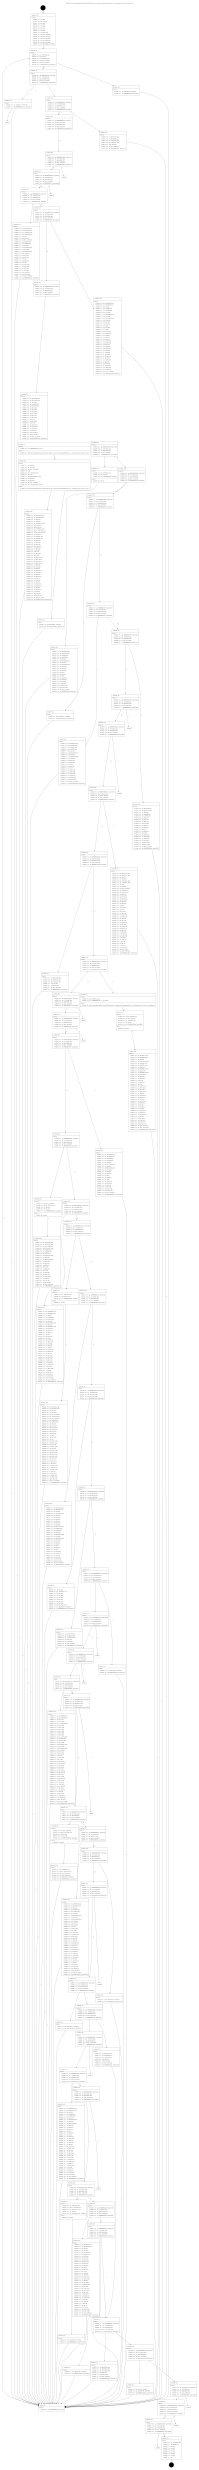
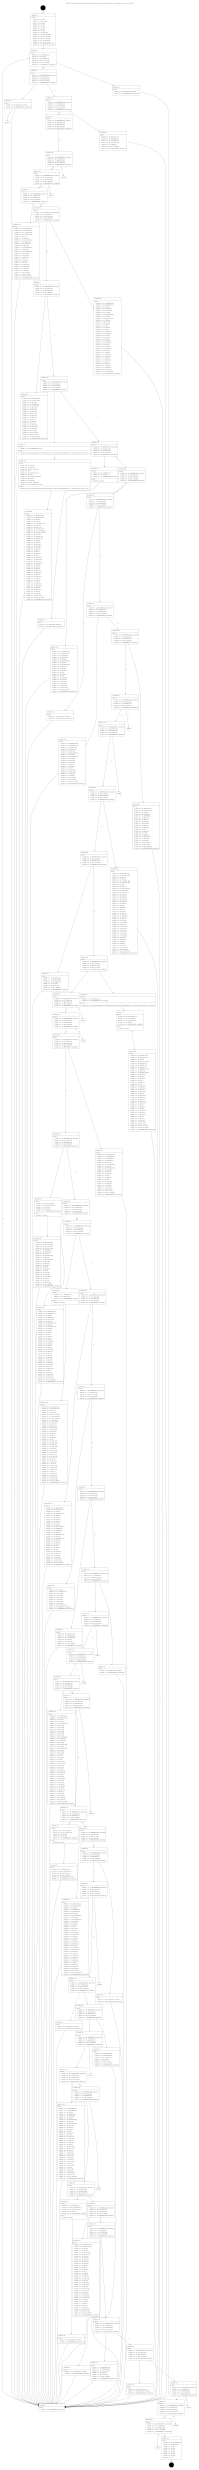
none -> (54, 384)
